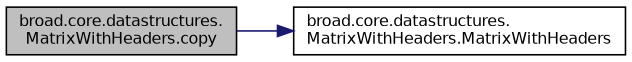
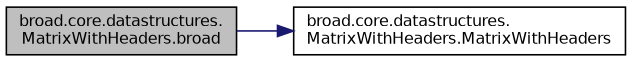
(121, 31) -> (121, 31)
